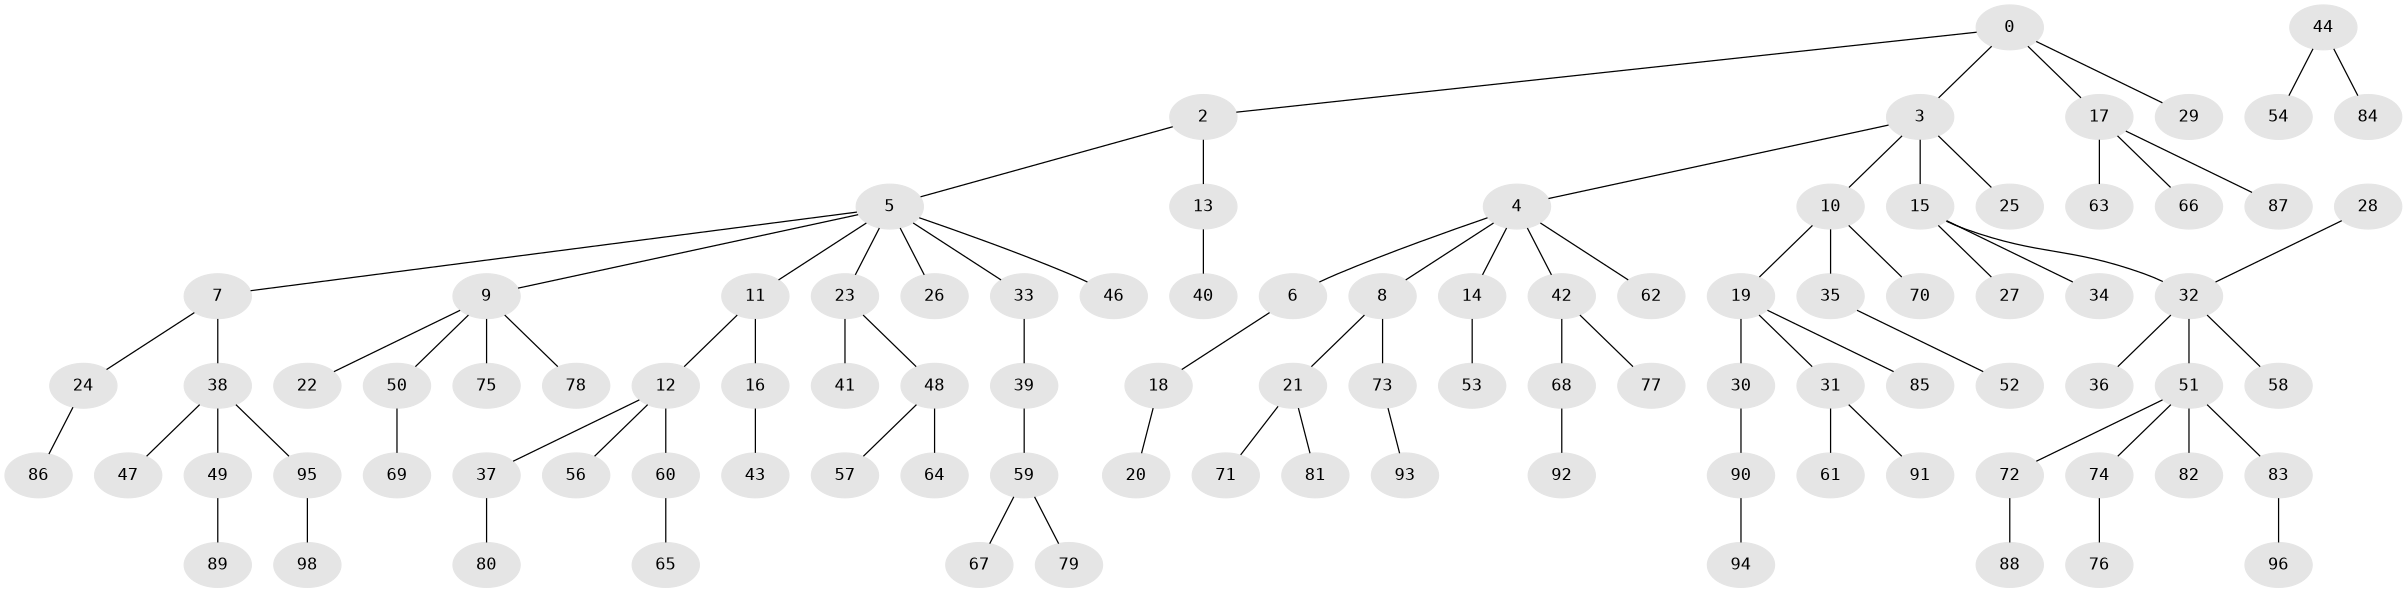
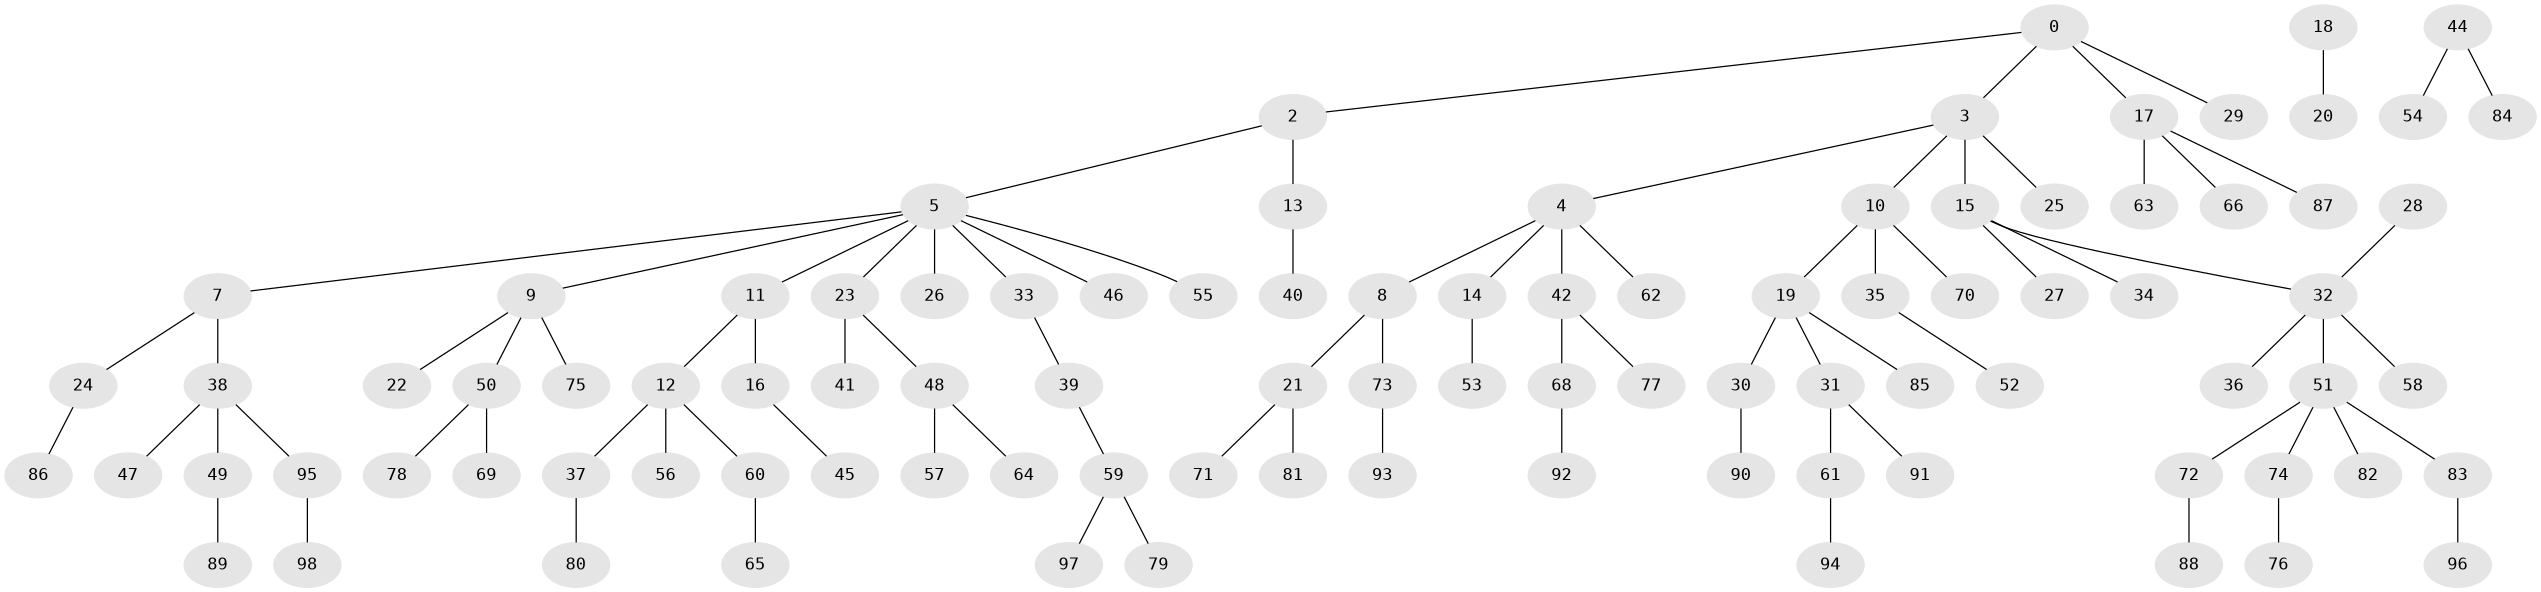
none -> (1203, 296)
(1293, 296) -> none
(531, 341) -> (442, 430)
(755, 475) -> (845, 475)
(1741, 520) -> (1831, 520)
(979, 565) -> (1069, 565)
